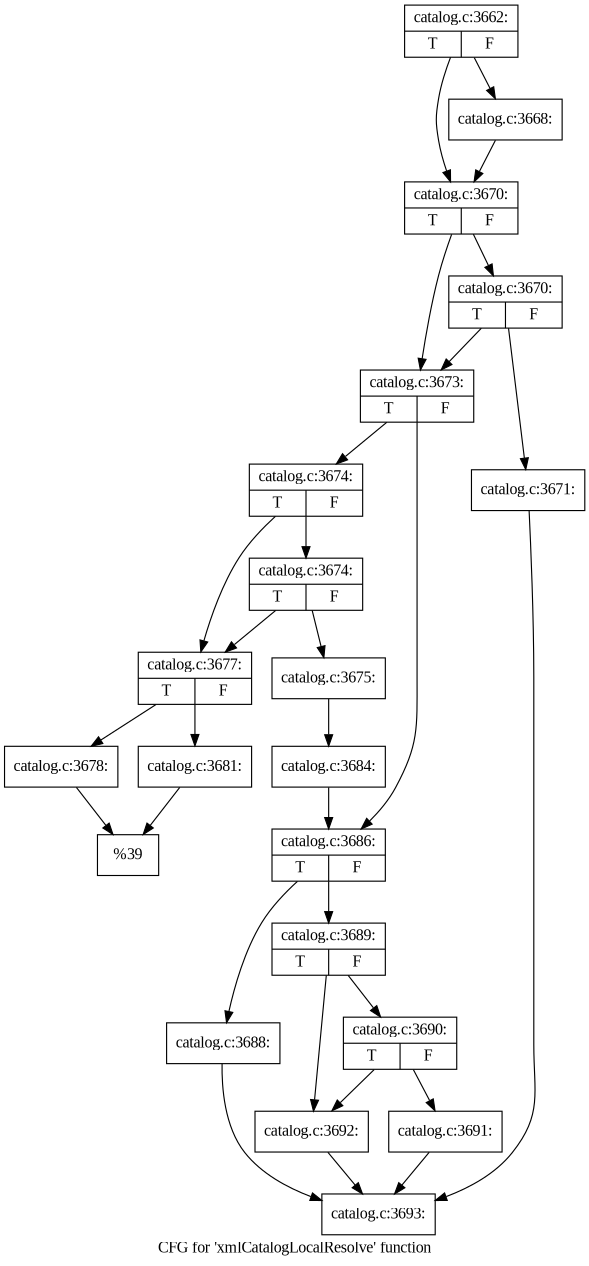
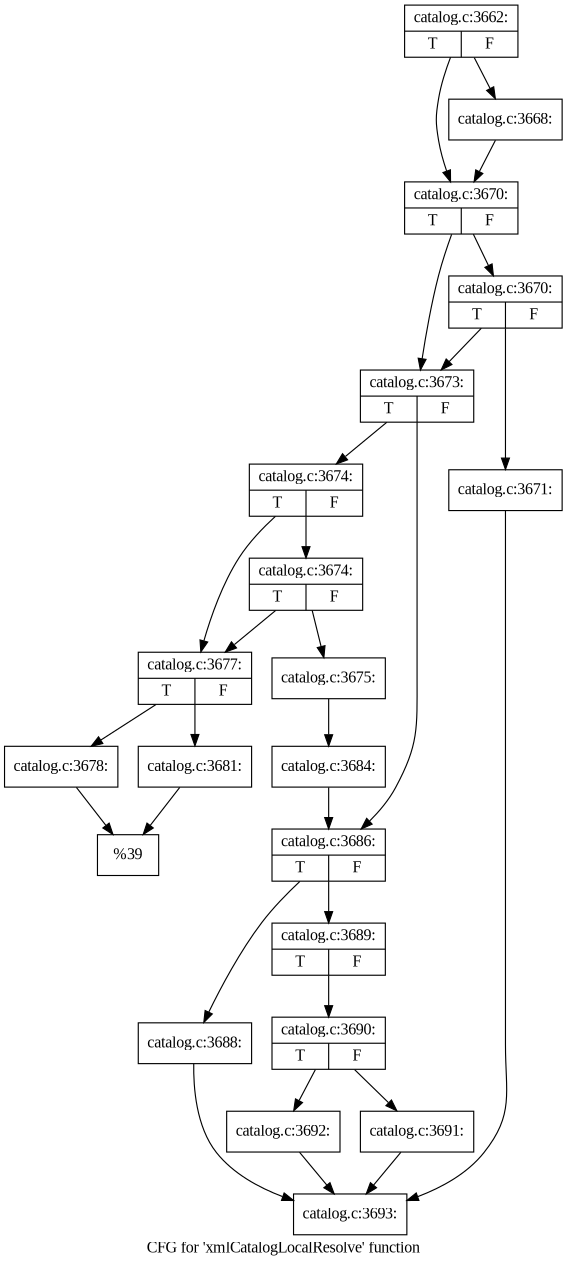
(320, 1038) -> none
